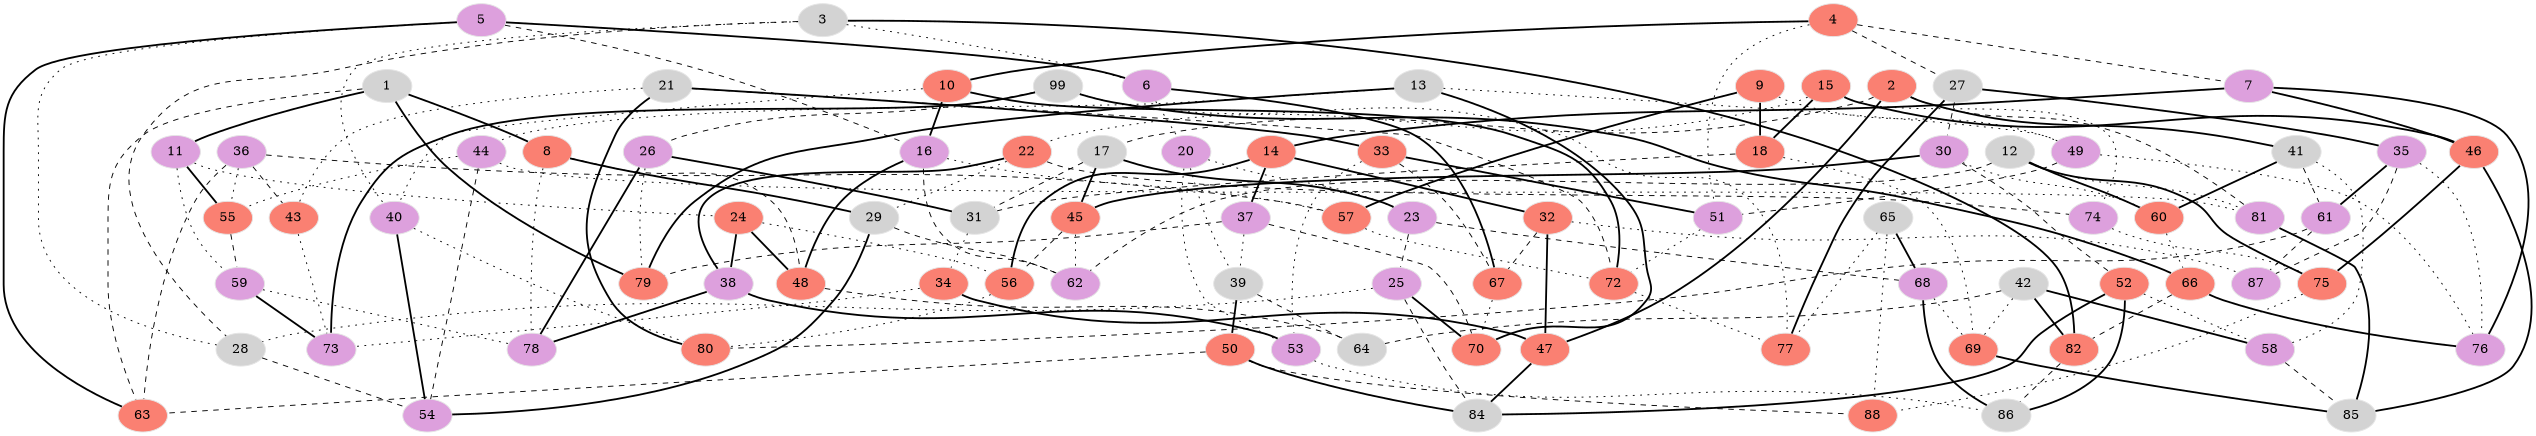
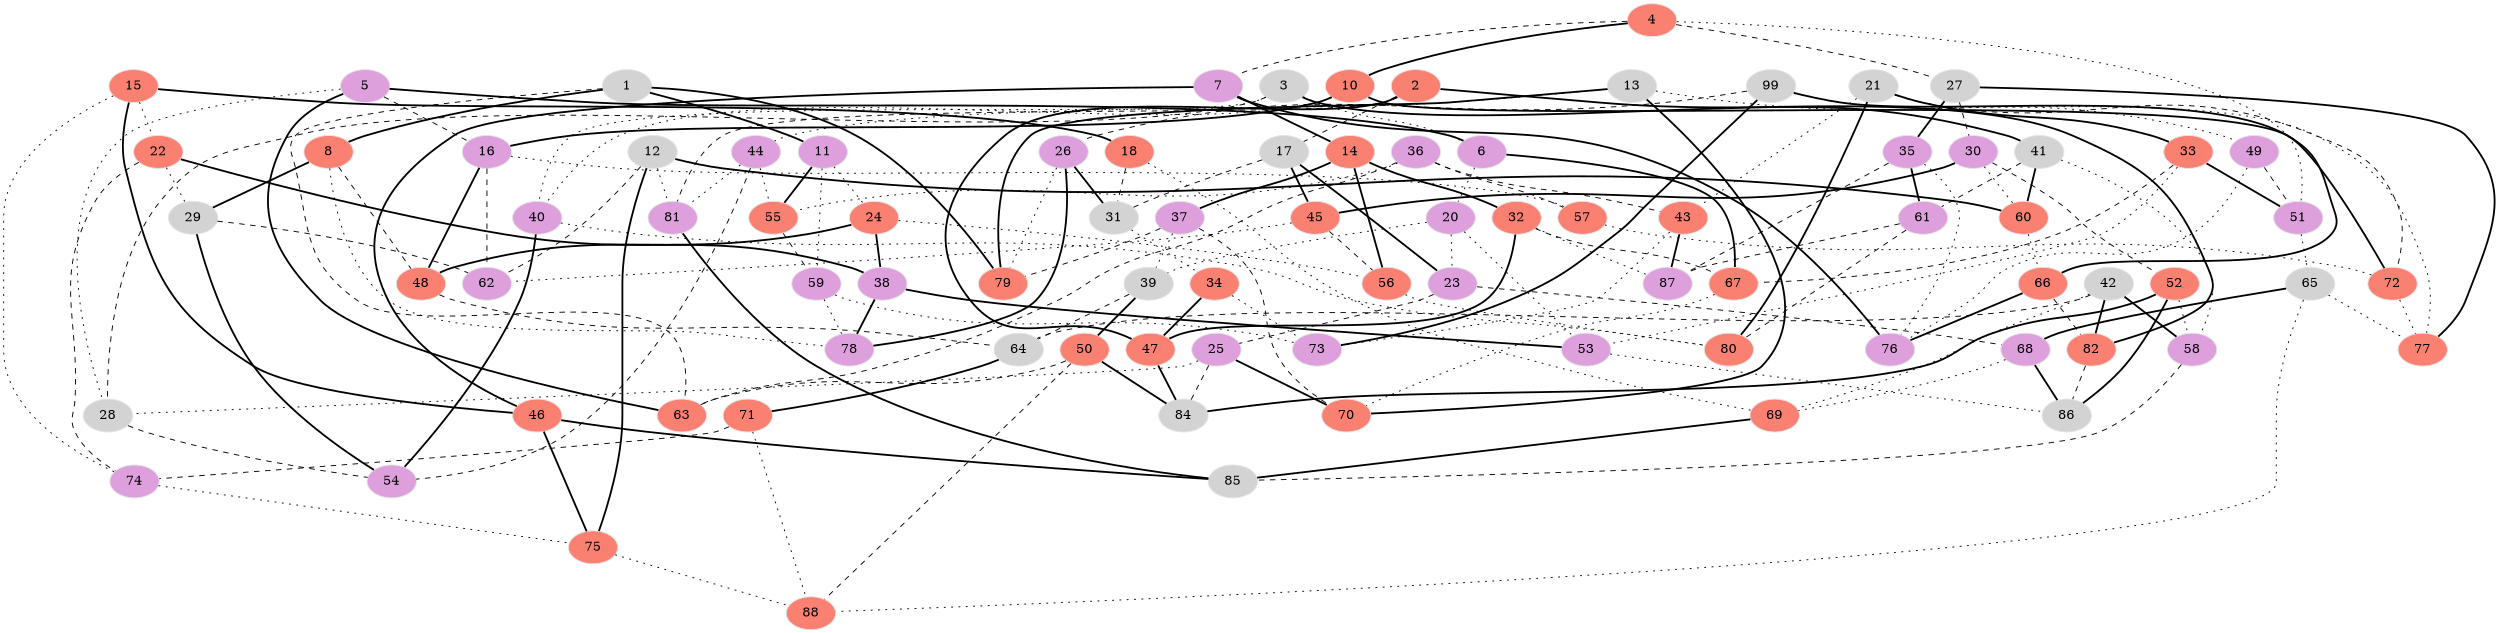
(1760, 86) -> none
(1671, 248) -> (2305, 256)
none -> (1675, 251)
(285, 317) -> (971, 322)
none -> (748, 416)
